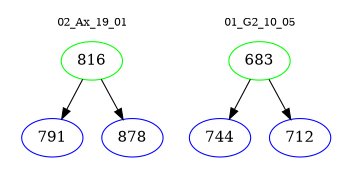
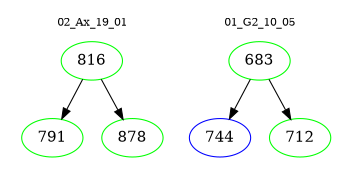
(52, 138) -> (52, 138)
(132, 138) -> (132, 138)
(300, 138) -> (300, 138)
